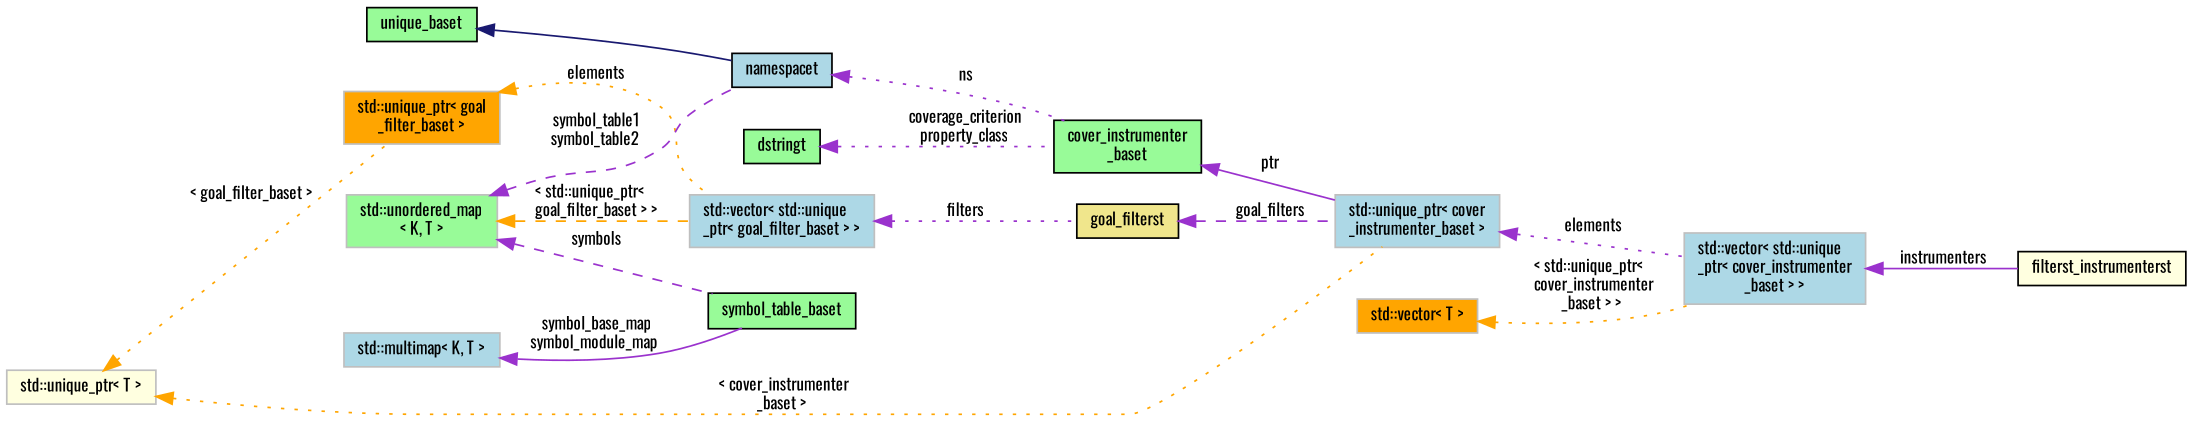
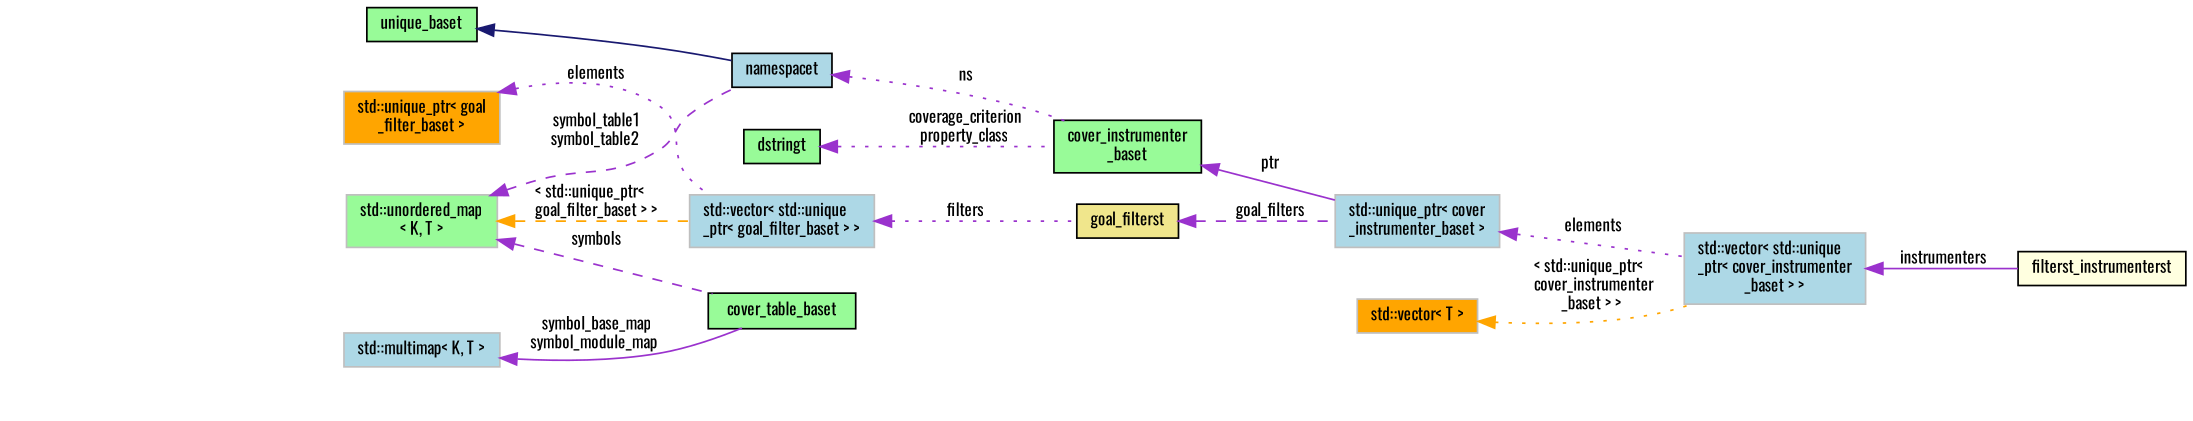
(642, 96) -> (642, 96)
(782, 311) -> (782, 311)
(81, 387) -> none
